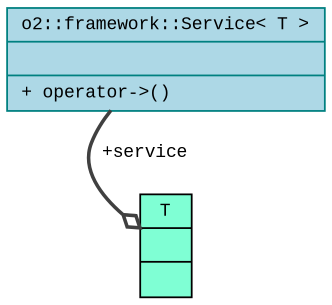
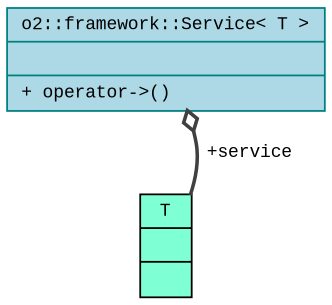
(89, 165) -> (197, 163)
